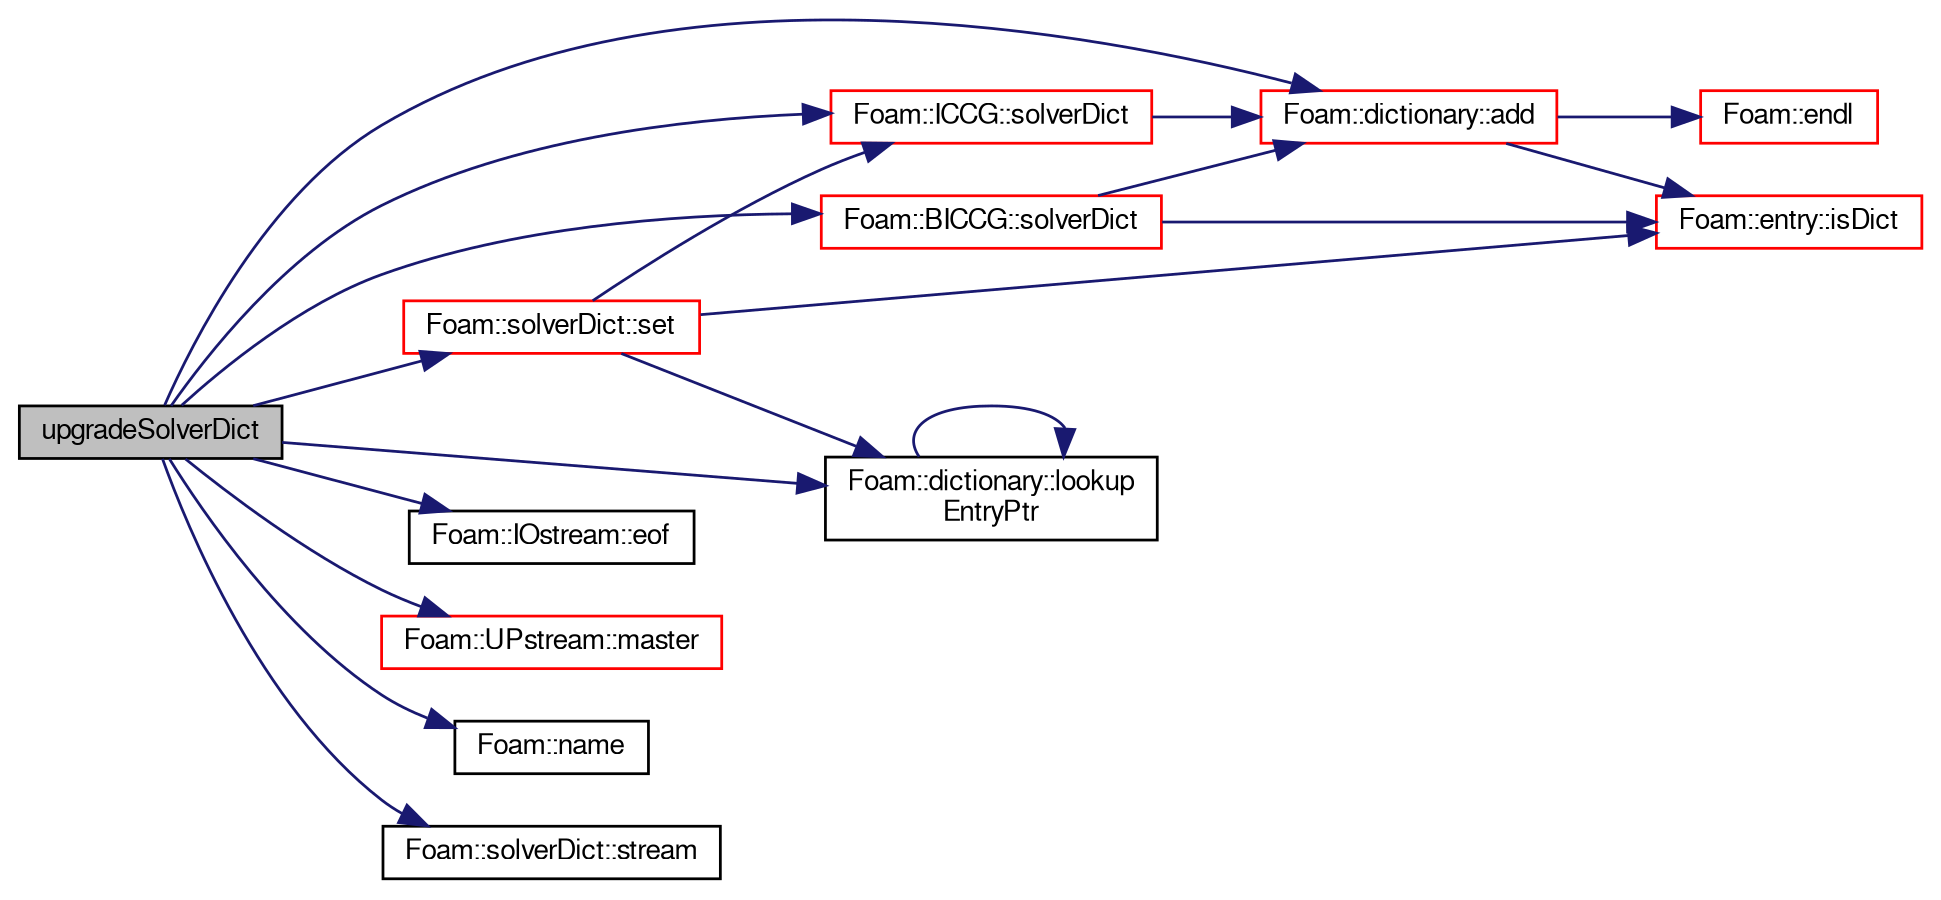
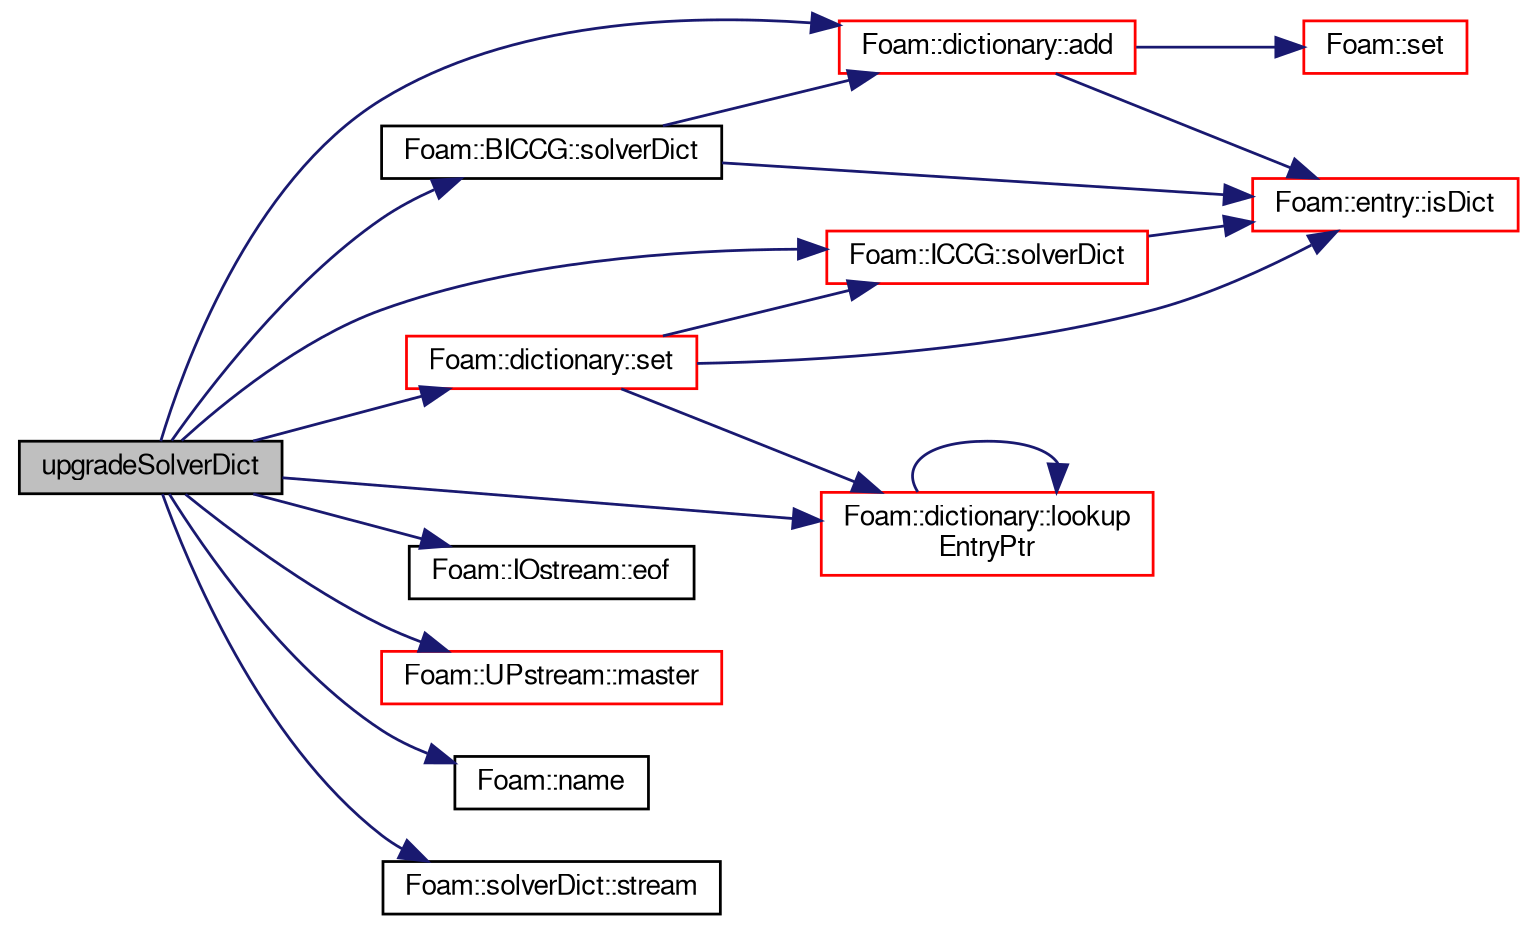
(1192, 117) -> (1187, 231)
(1789, 117) -> (1385, 47)
(991, 222) -> (552, 152)
(552, 327) -> (552, 362)
(991, 499) -> (987, 534)
